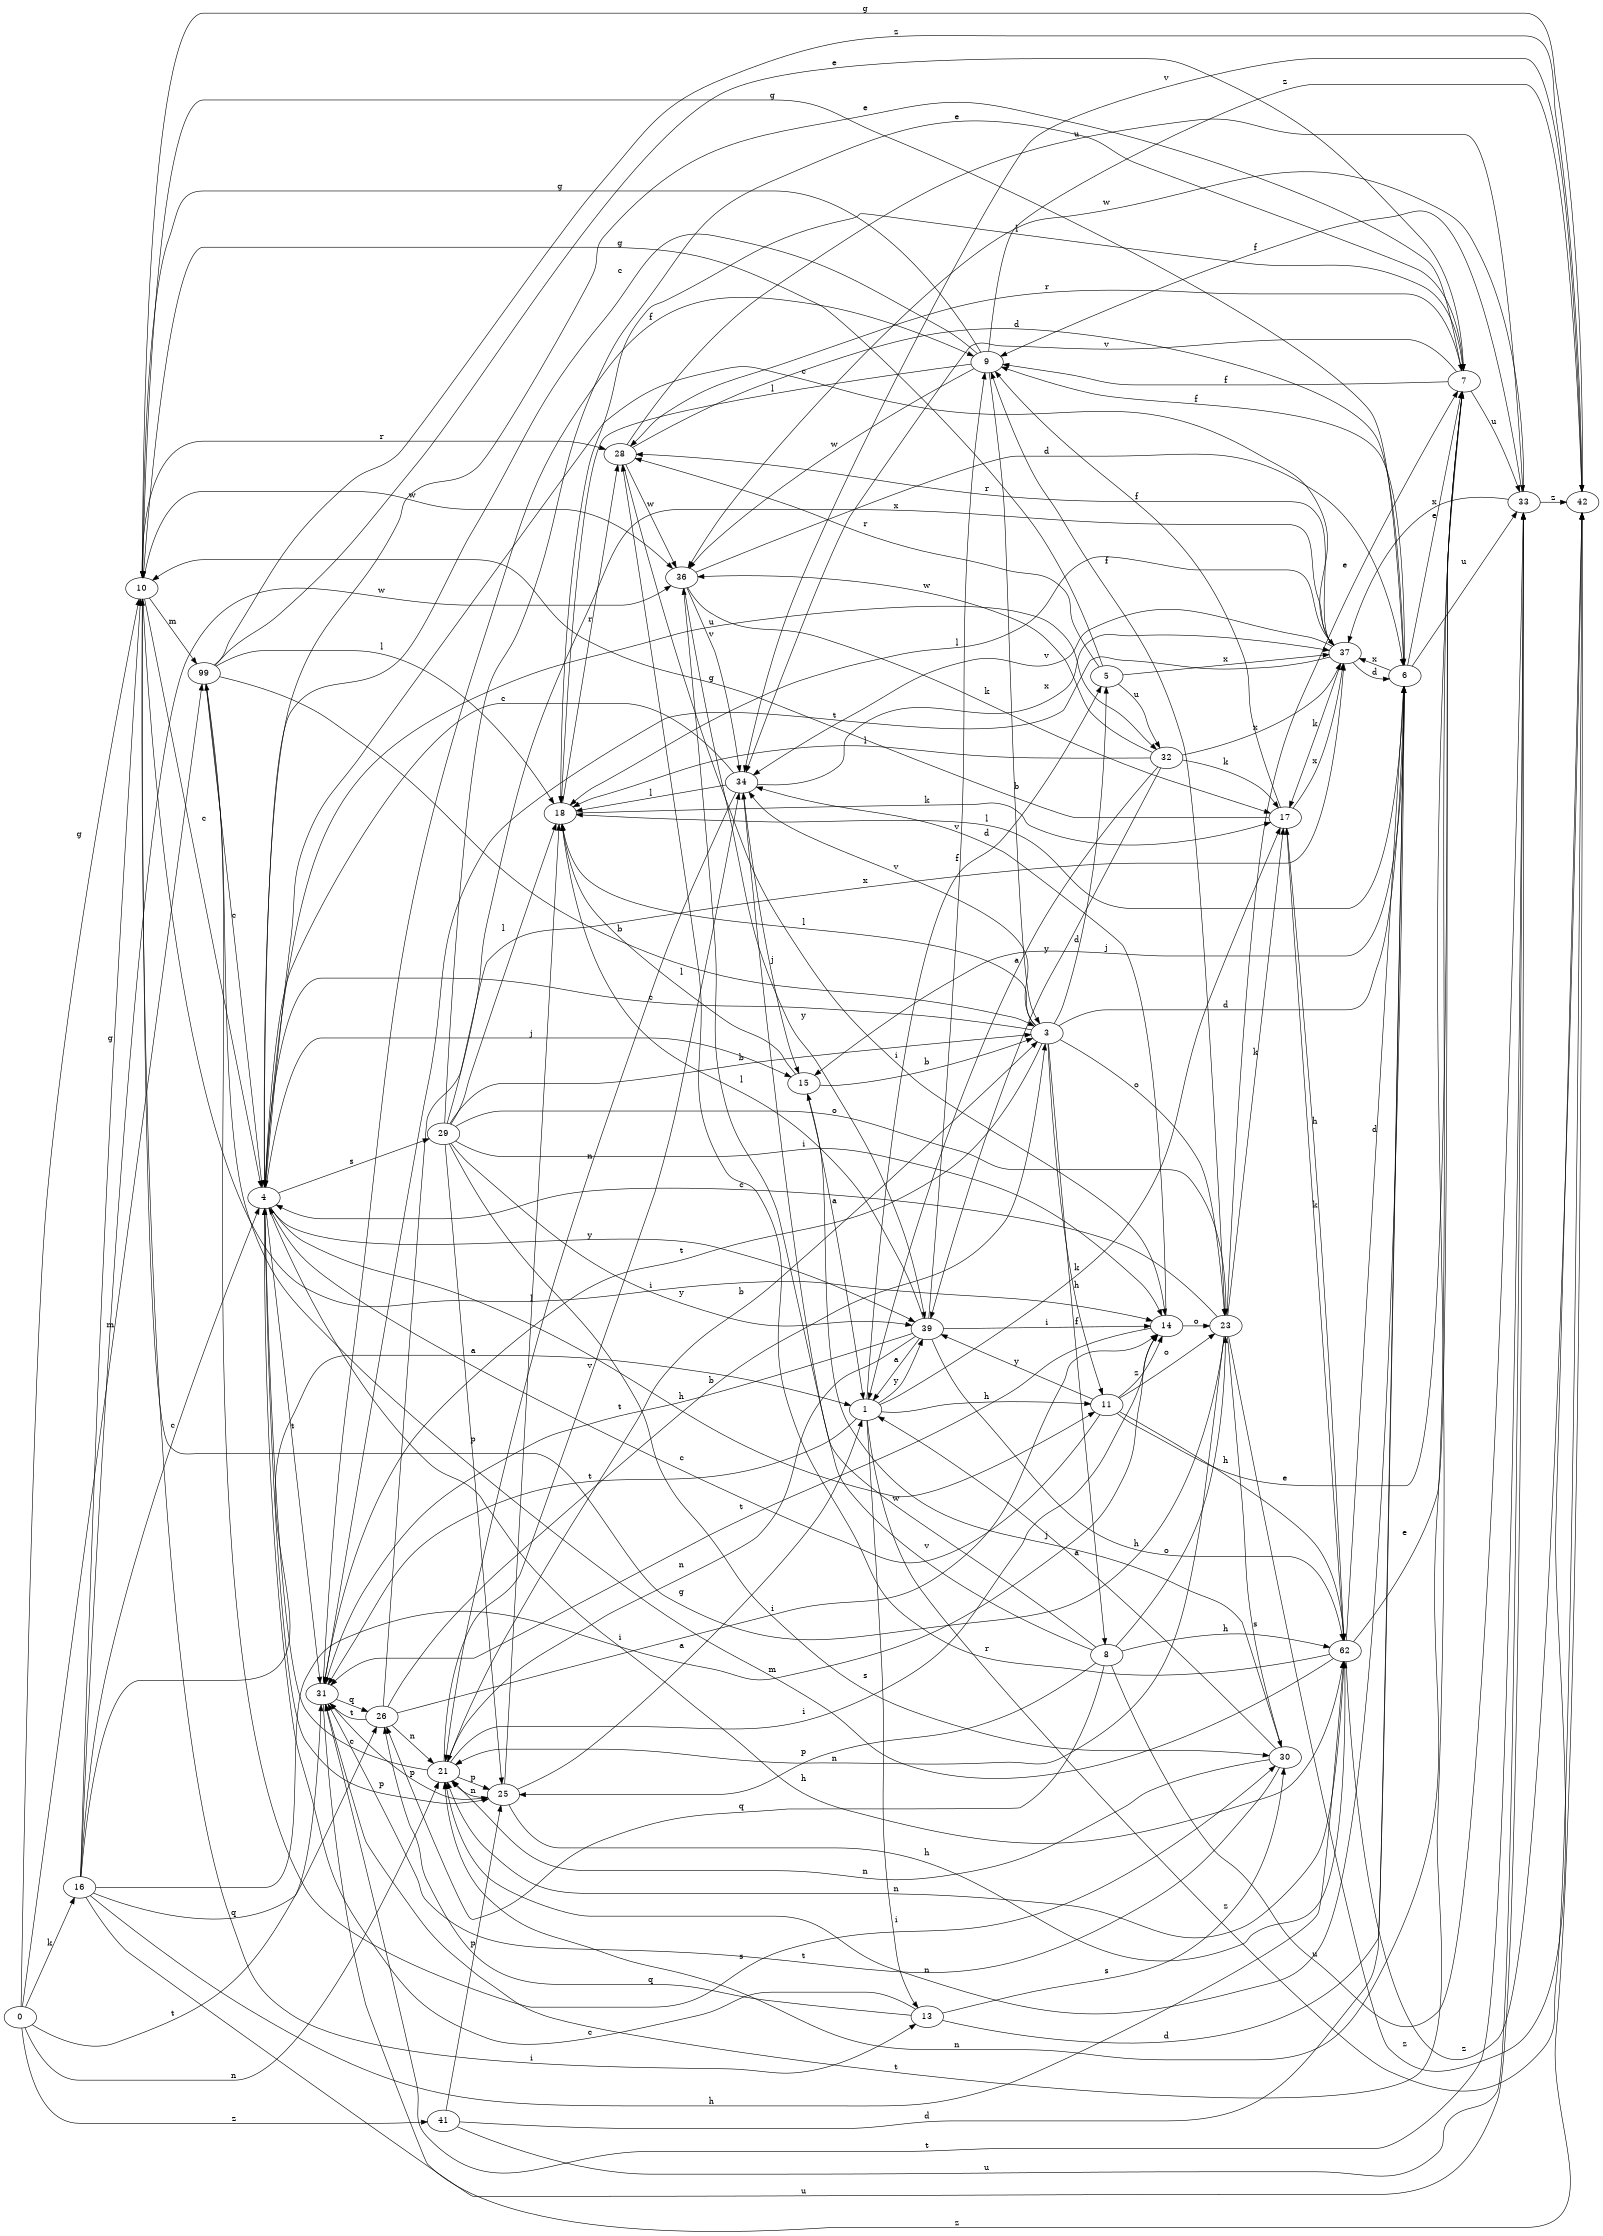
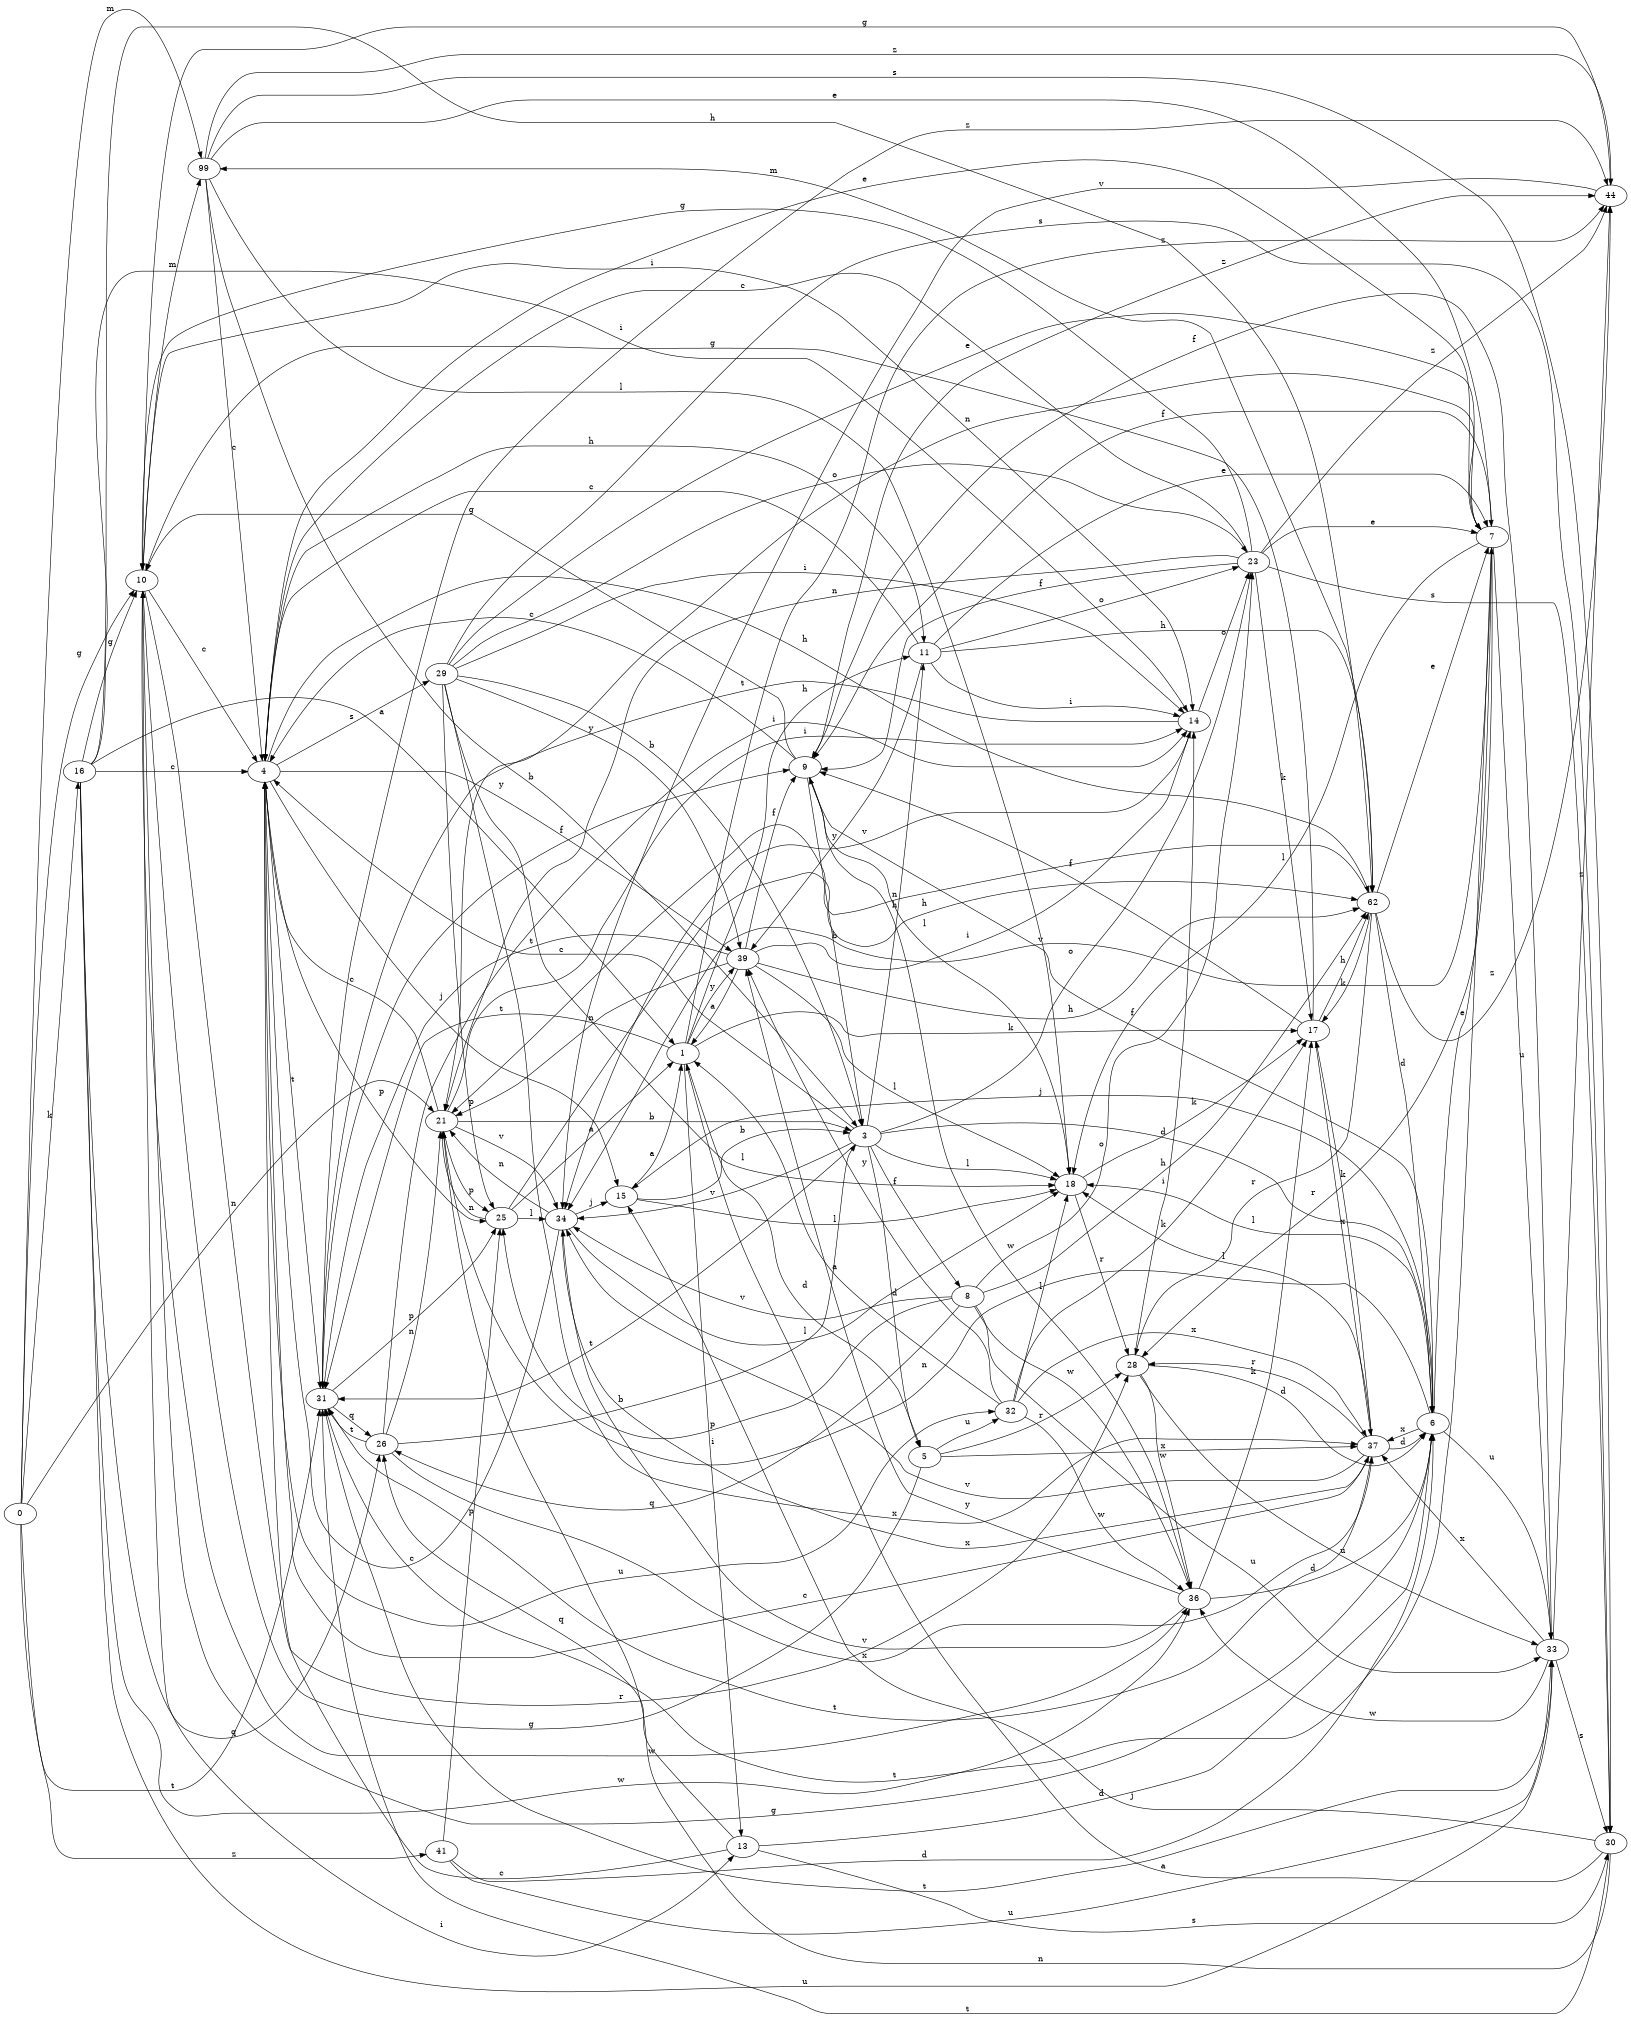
(1583, 502) -> (1611, 196)
(532, 1307) -> (529, 1219)
(1137, 1373) -> (1071, 702)
none -> (1581, 1744)
